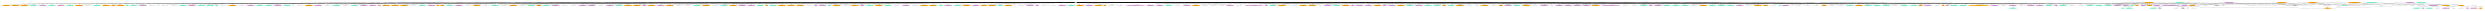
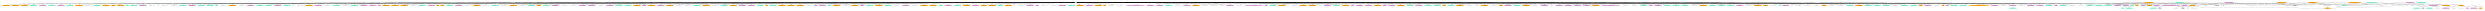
(628, 5) -> (628, 5)
